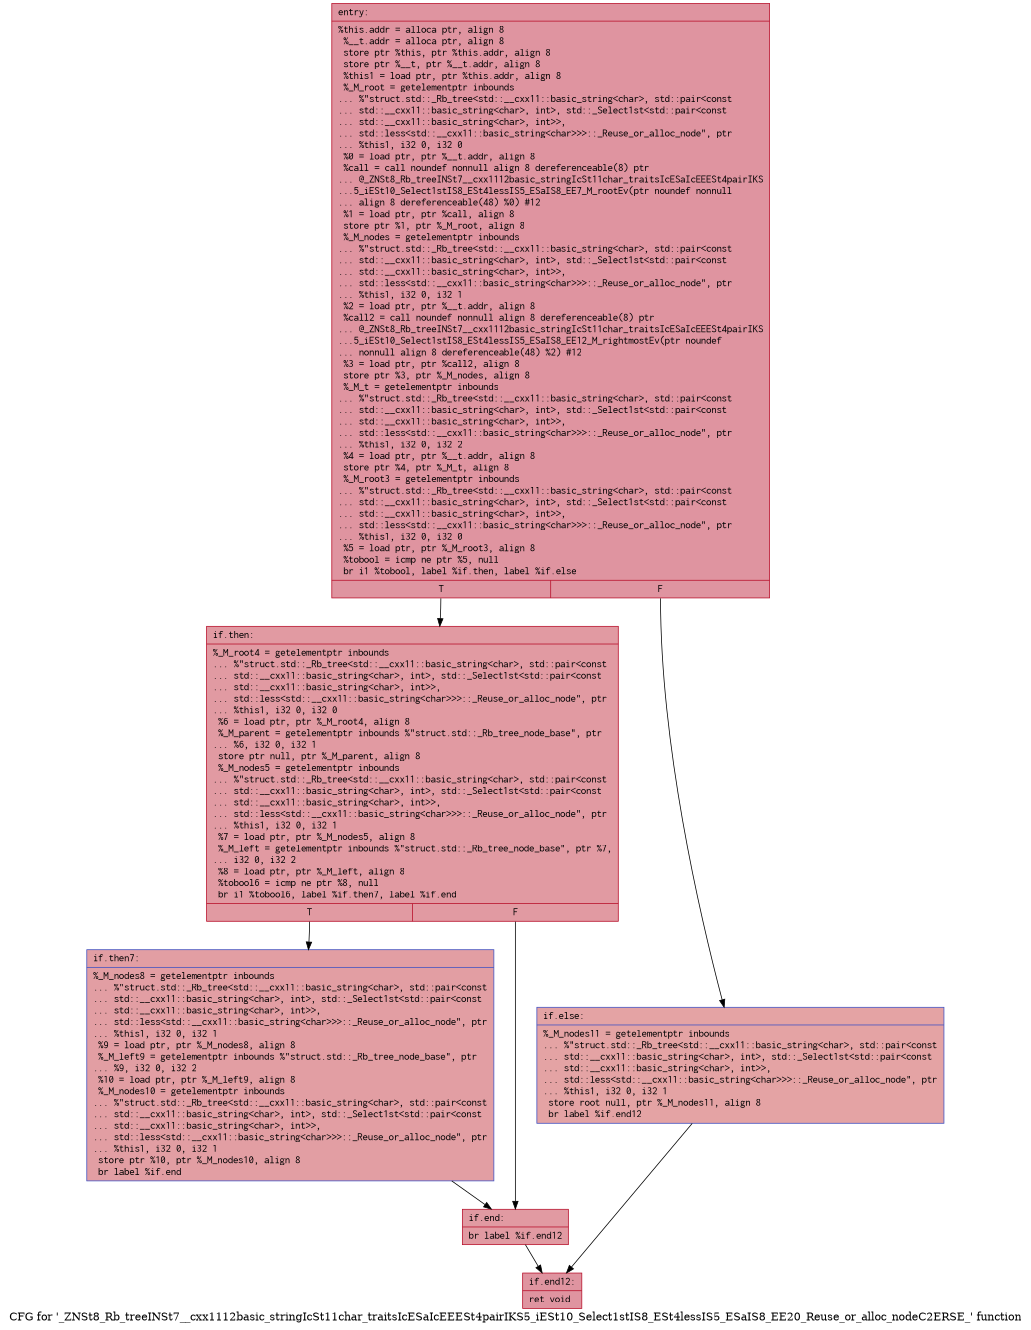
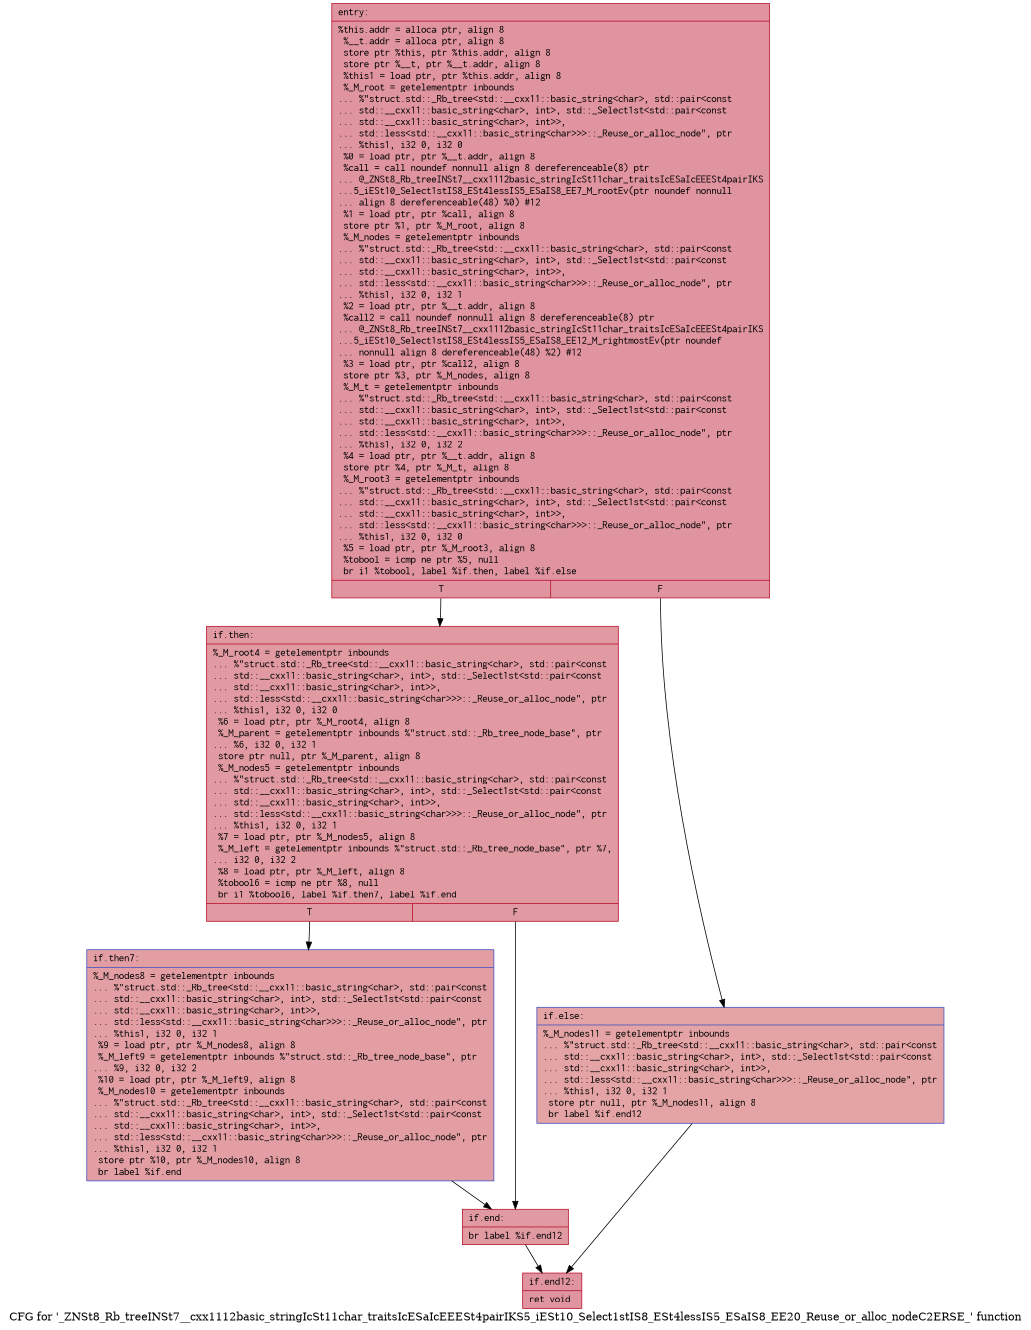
(652, 1103) -> (649, 1103)
